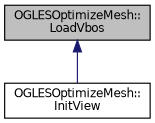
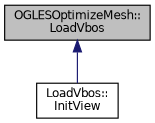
(77, 101) -> (77, 101)
